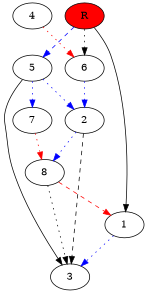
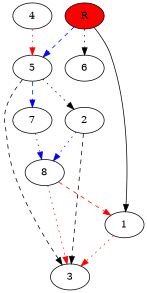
(55, 39) -> (32, 38)
(32, 91) -> (32, 91)
(85, 91) -> none
(56, 92) -> (56, 92)
(38, 143) -> (38, 143)
(14, 172) -> (14, 172)
(57, 221) -> (57, 221)
(100, 248) -> (100, 248)
